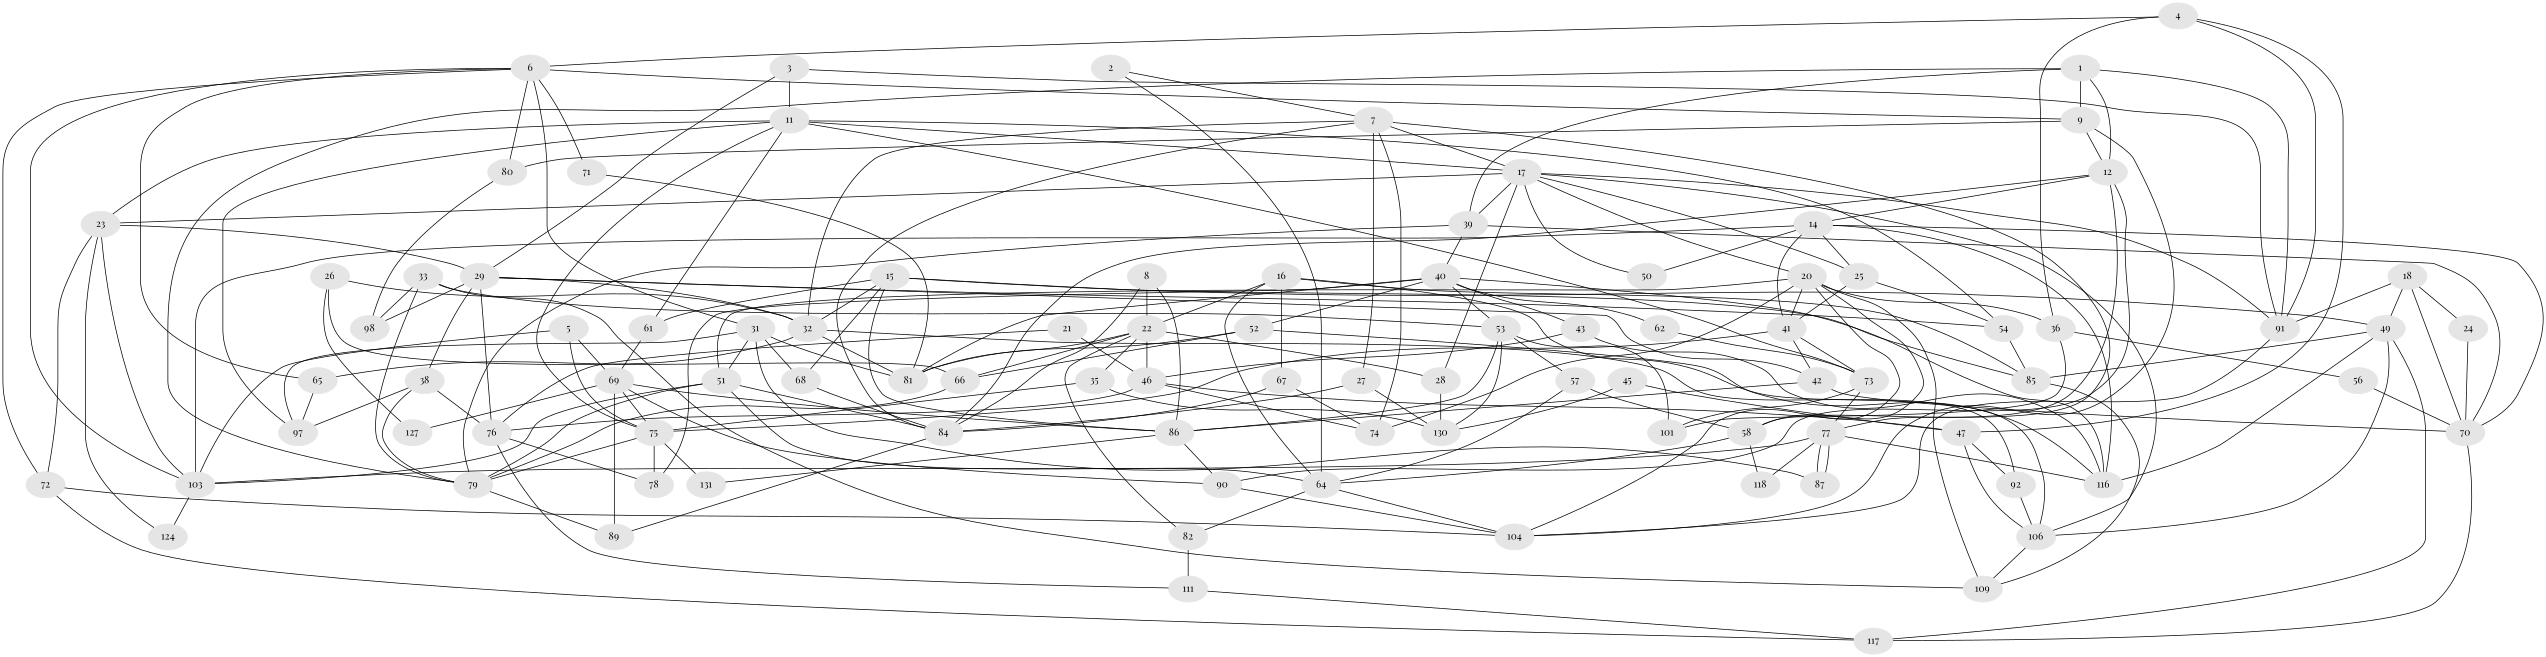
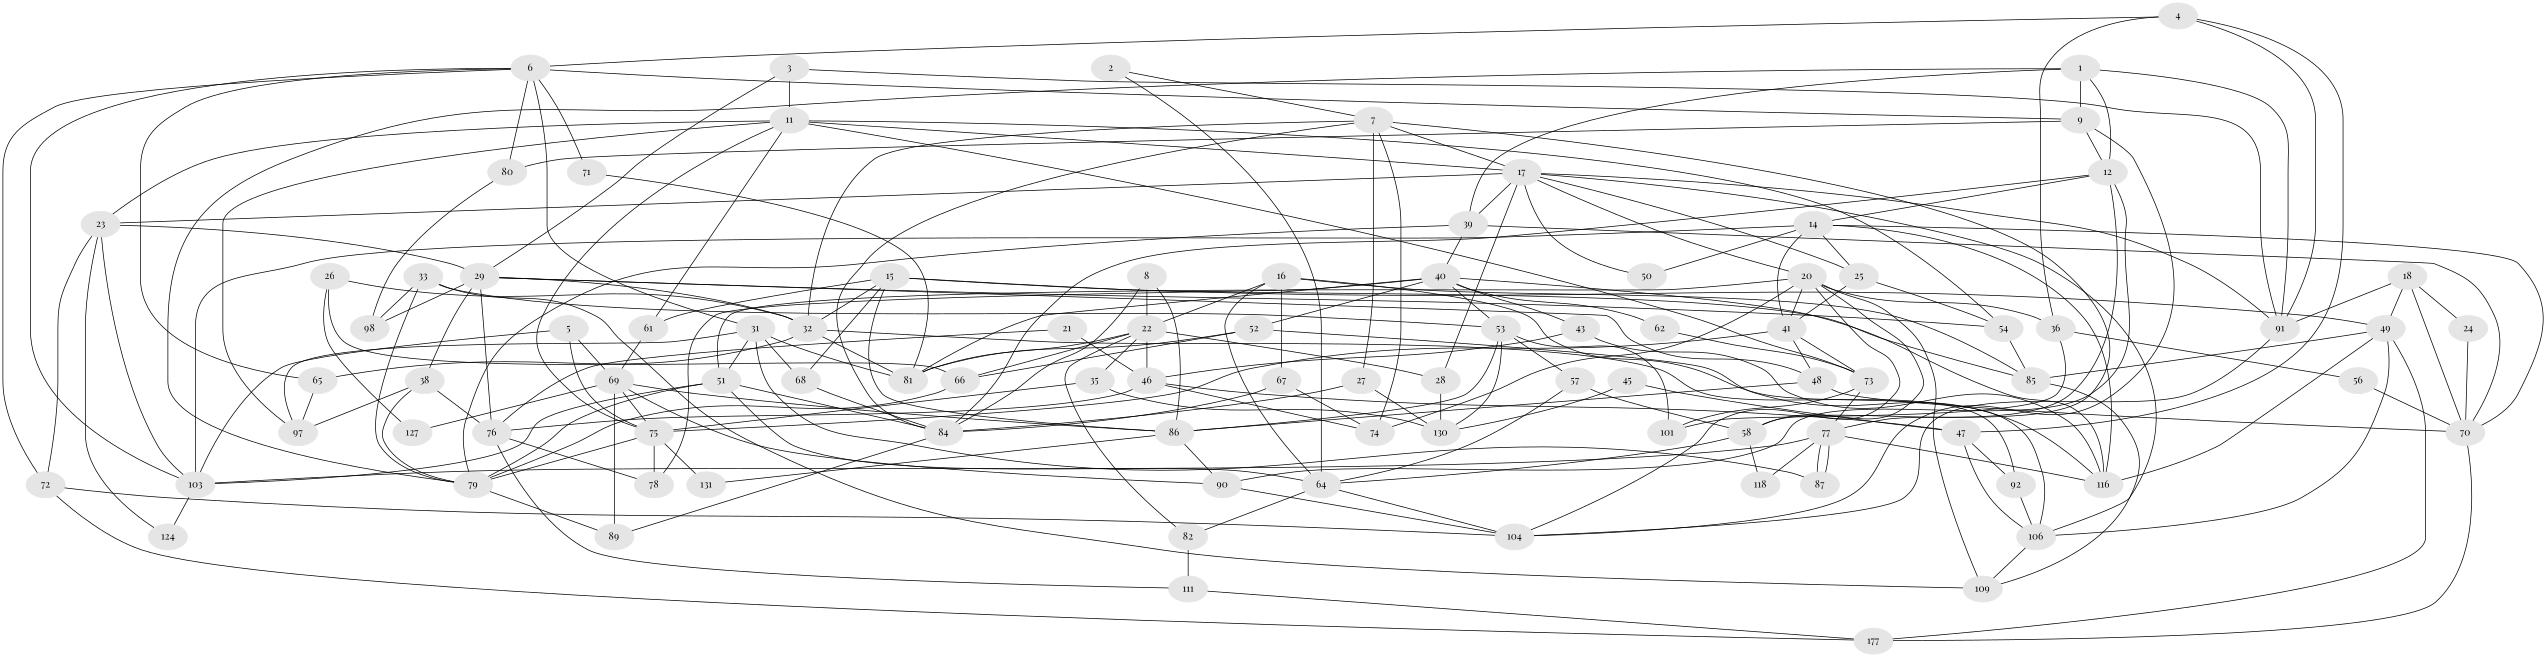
(1817, 381) -> (1817, 381)
(1873, 641) -> (1873, 641)
